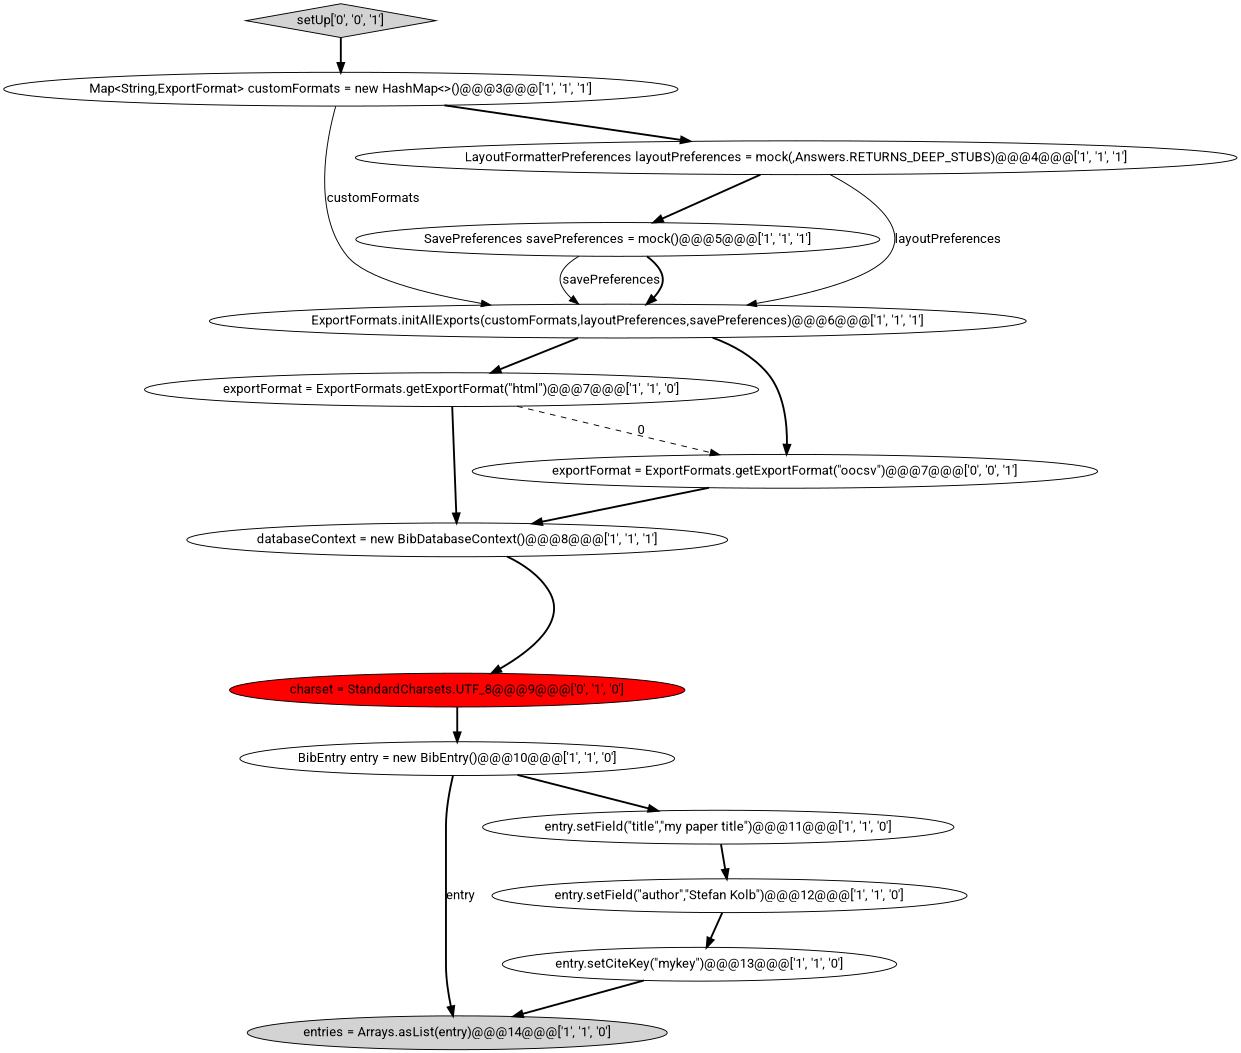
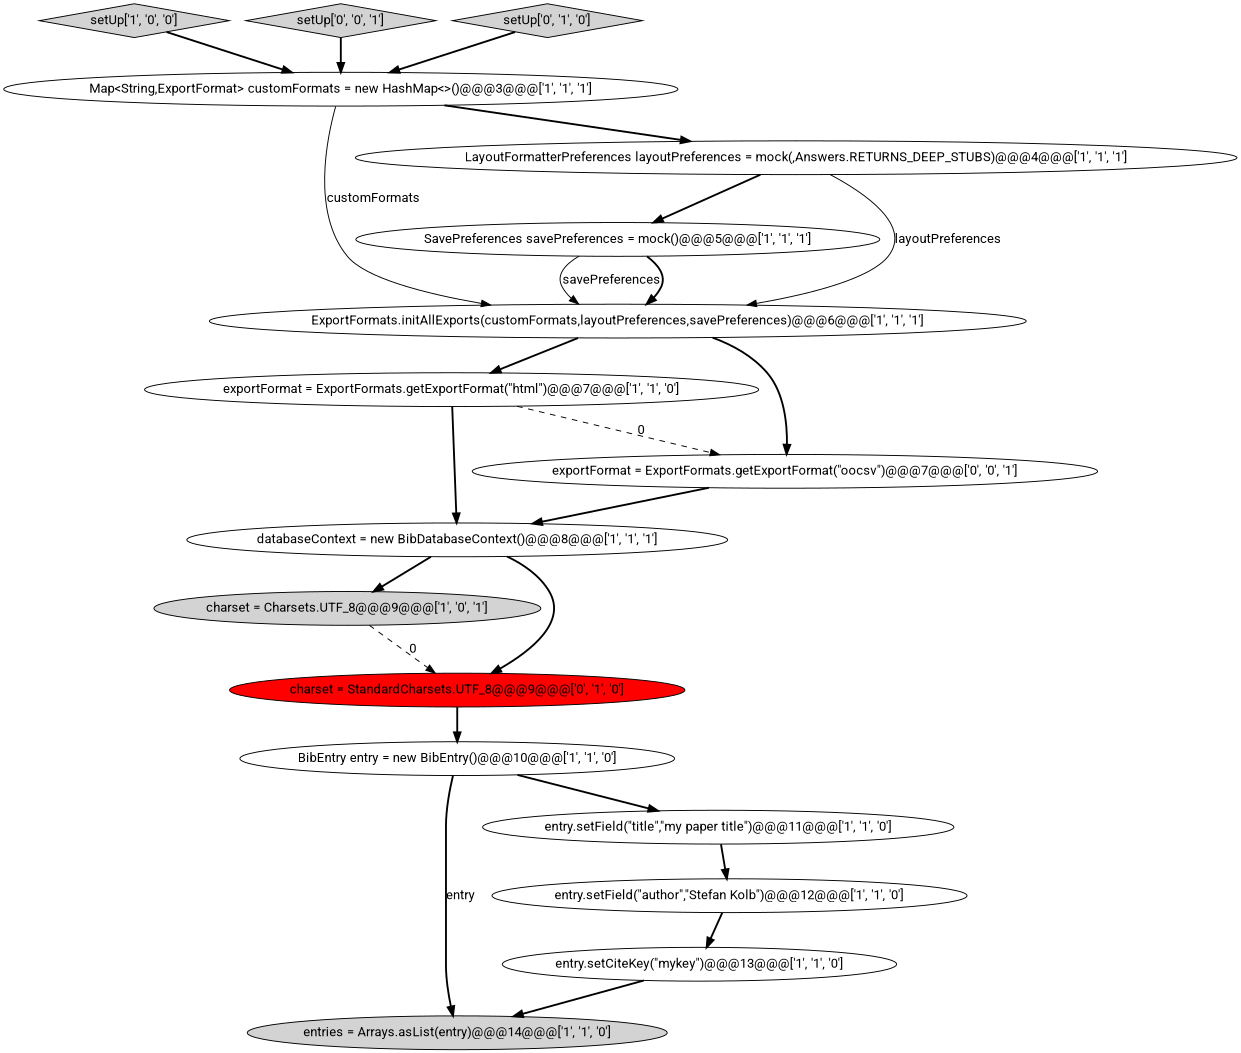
none -> (134, 21)
none -> (547, 21)
none -> (347, 608)
